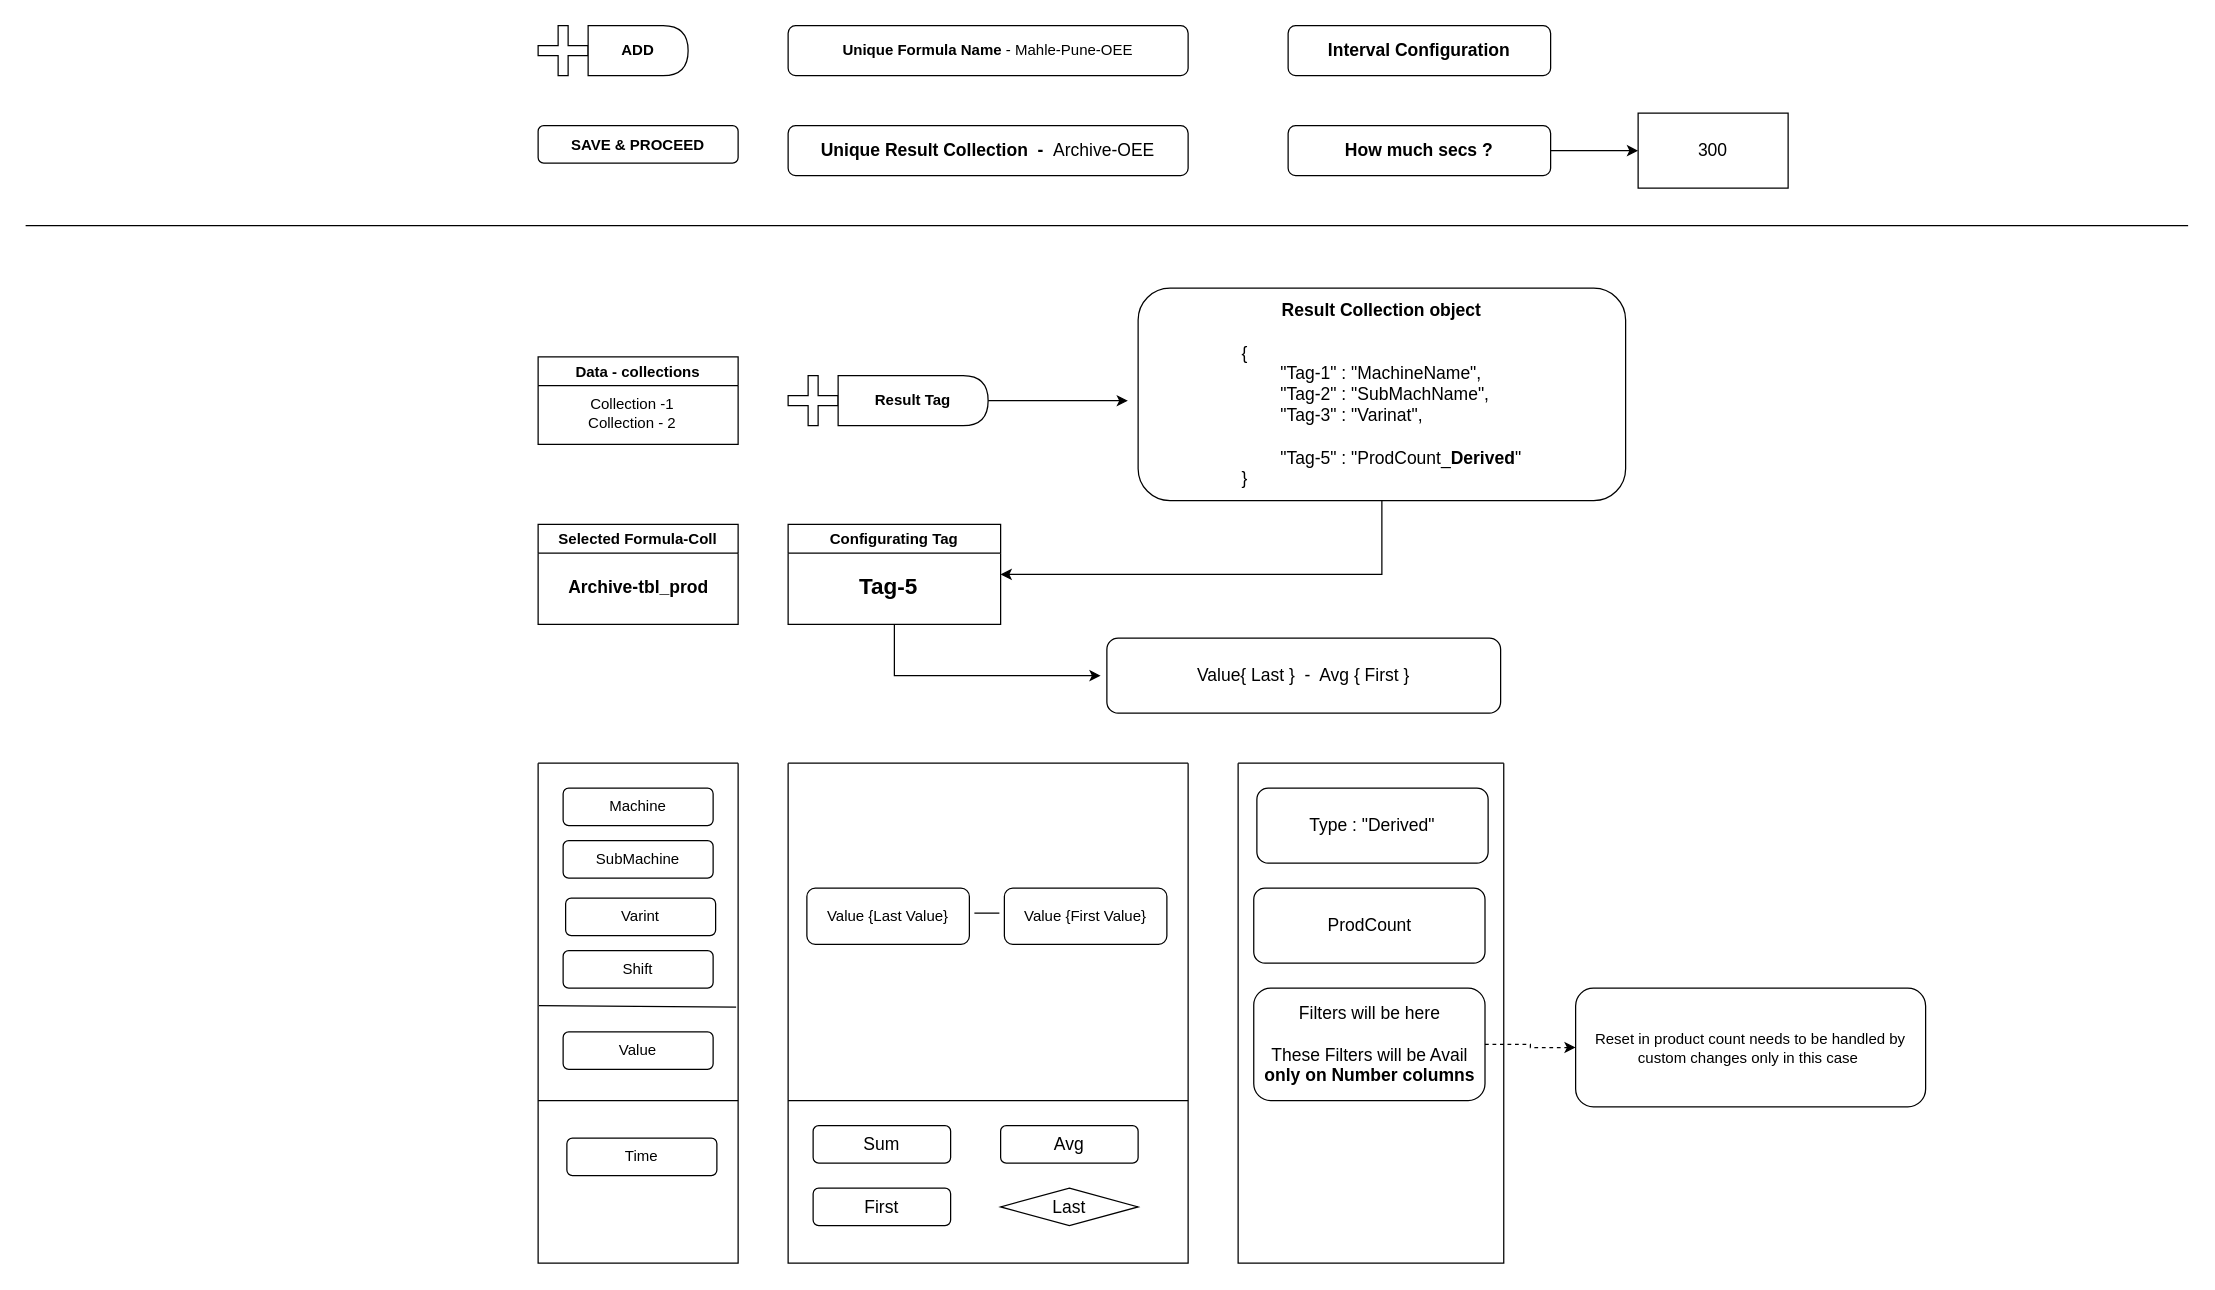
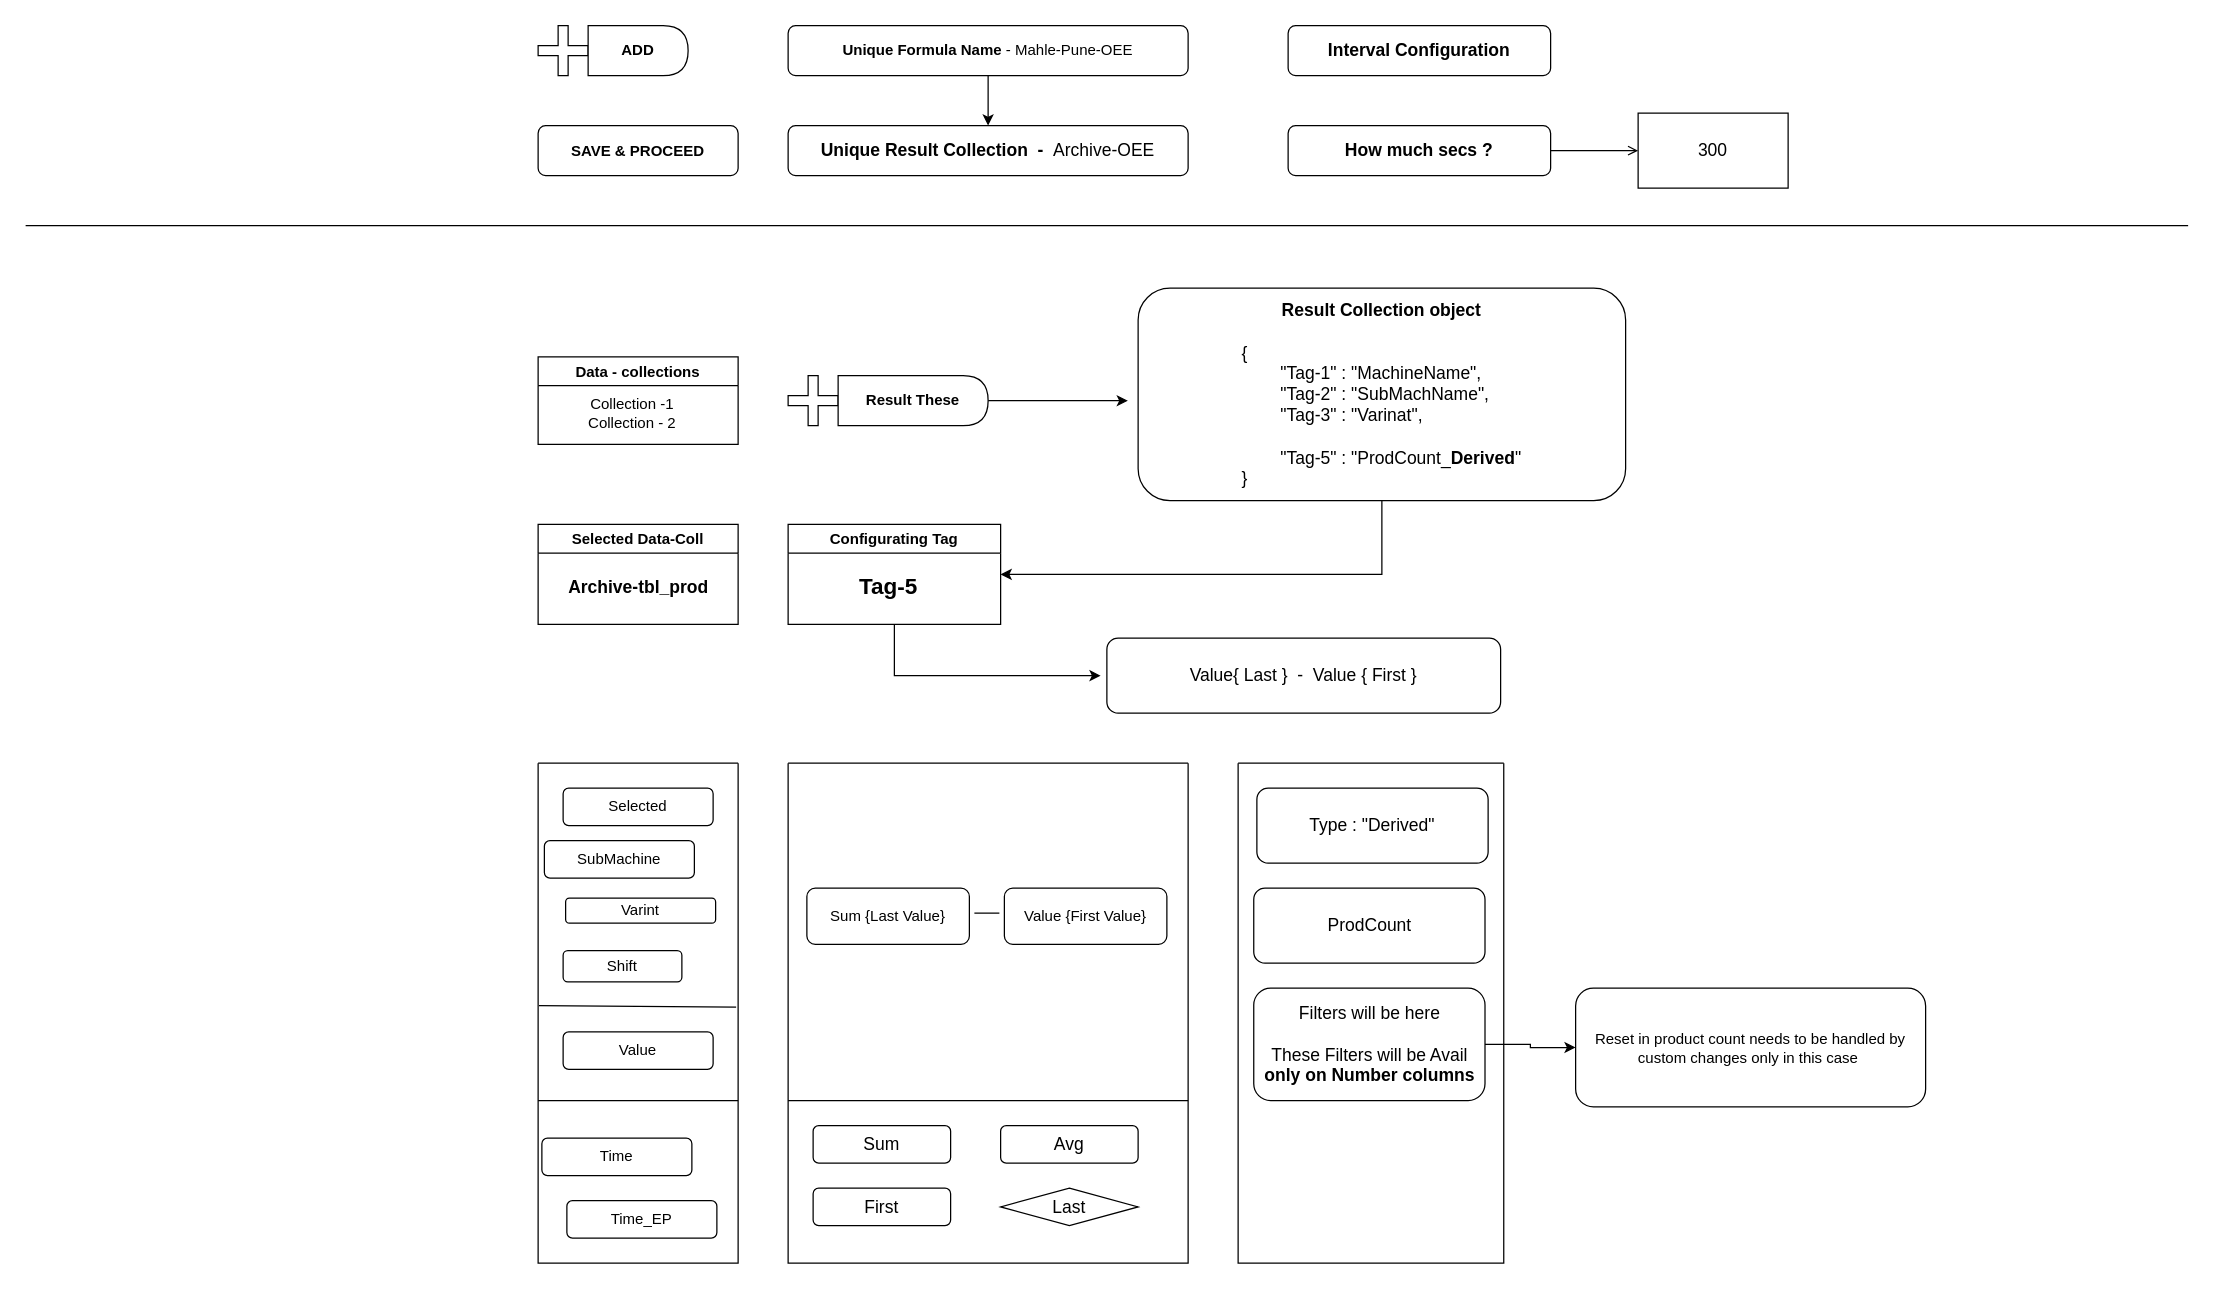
none -> (988, 97)
(638, 144) -> (638, 151)
(1628, 151) -> (1630, 151)
(913, 401) -> (913, 401)
(638, 539) -> (638, 539)
(1304, 676) -> (1304, 676)
(638, 807) -> (638, 807)
(638, 859) -> (619, 859)
(641, 917) -> (641, 911)
(888, 917) -> (888, 917)
(638, 969) -> (623, 966)
(1527, 1044) -> (1527, 1044)
(642, 1157) -> (617, 1157)
none -> (642, 1219)
